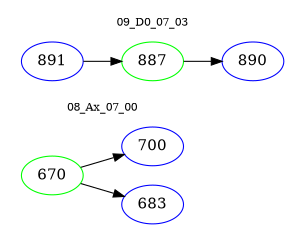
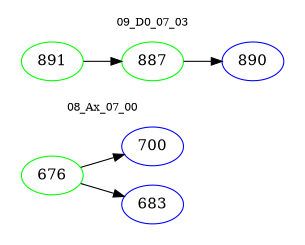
(52, 61) -> (52, 61)
(52, 175) -> (52, 175)
